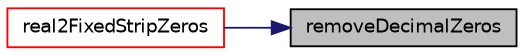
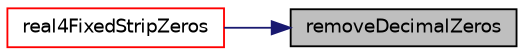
(116, 28) -> (116, 28)
